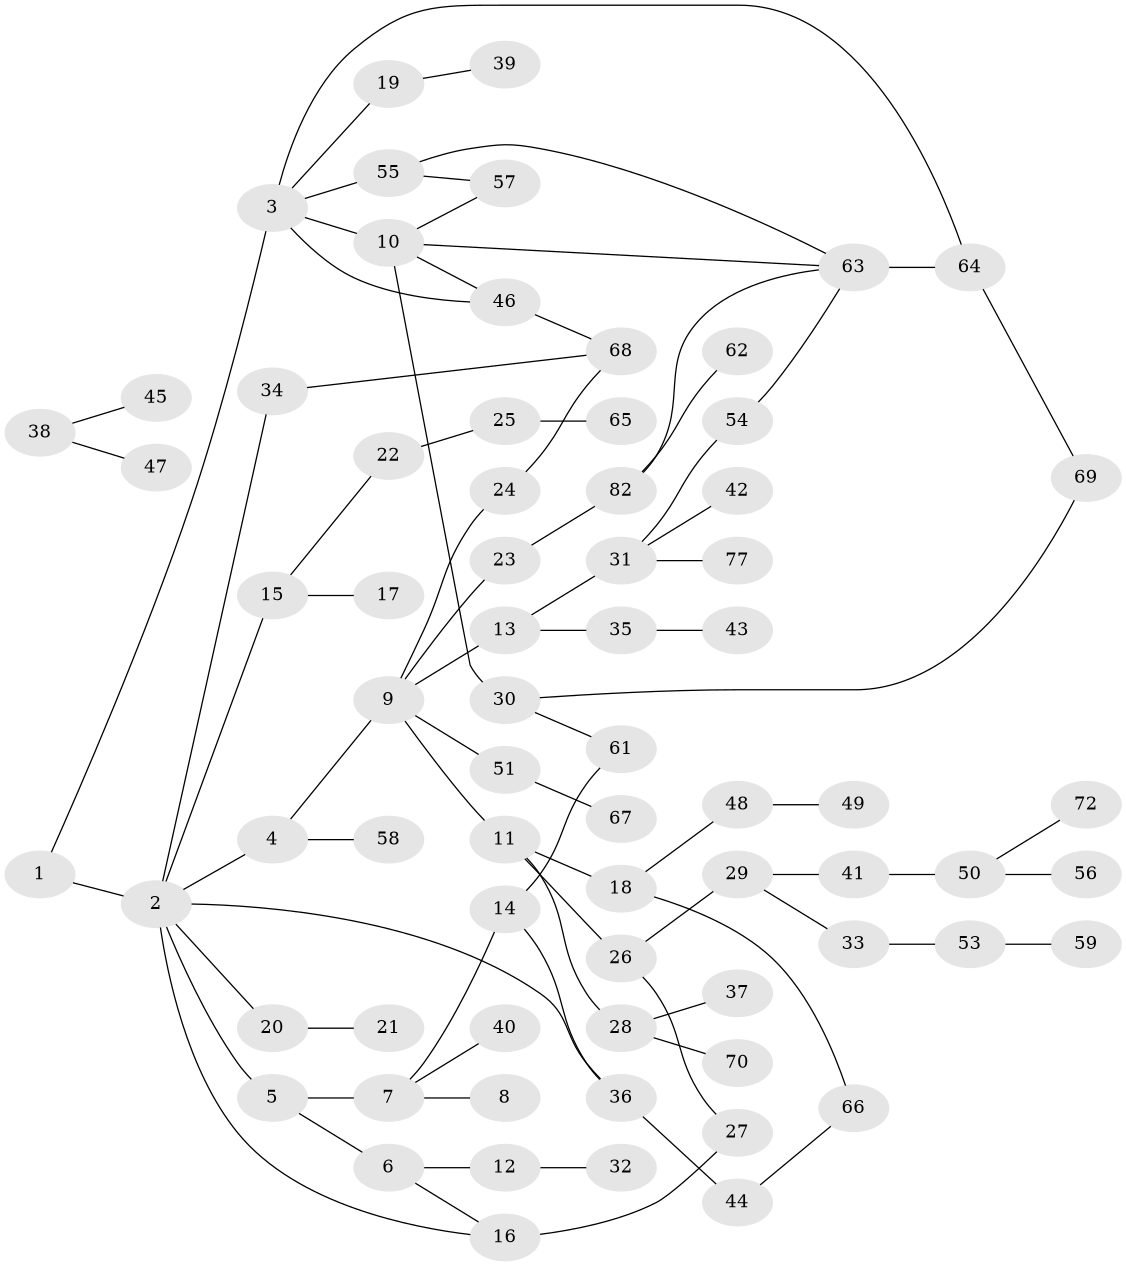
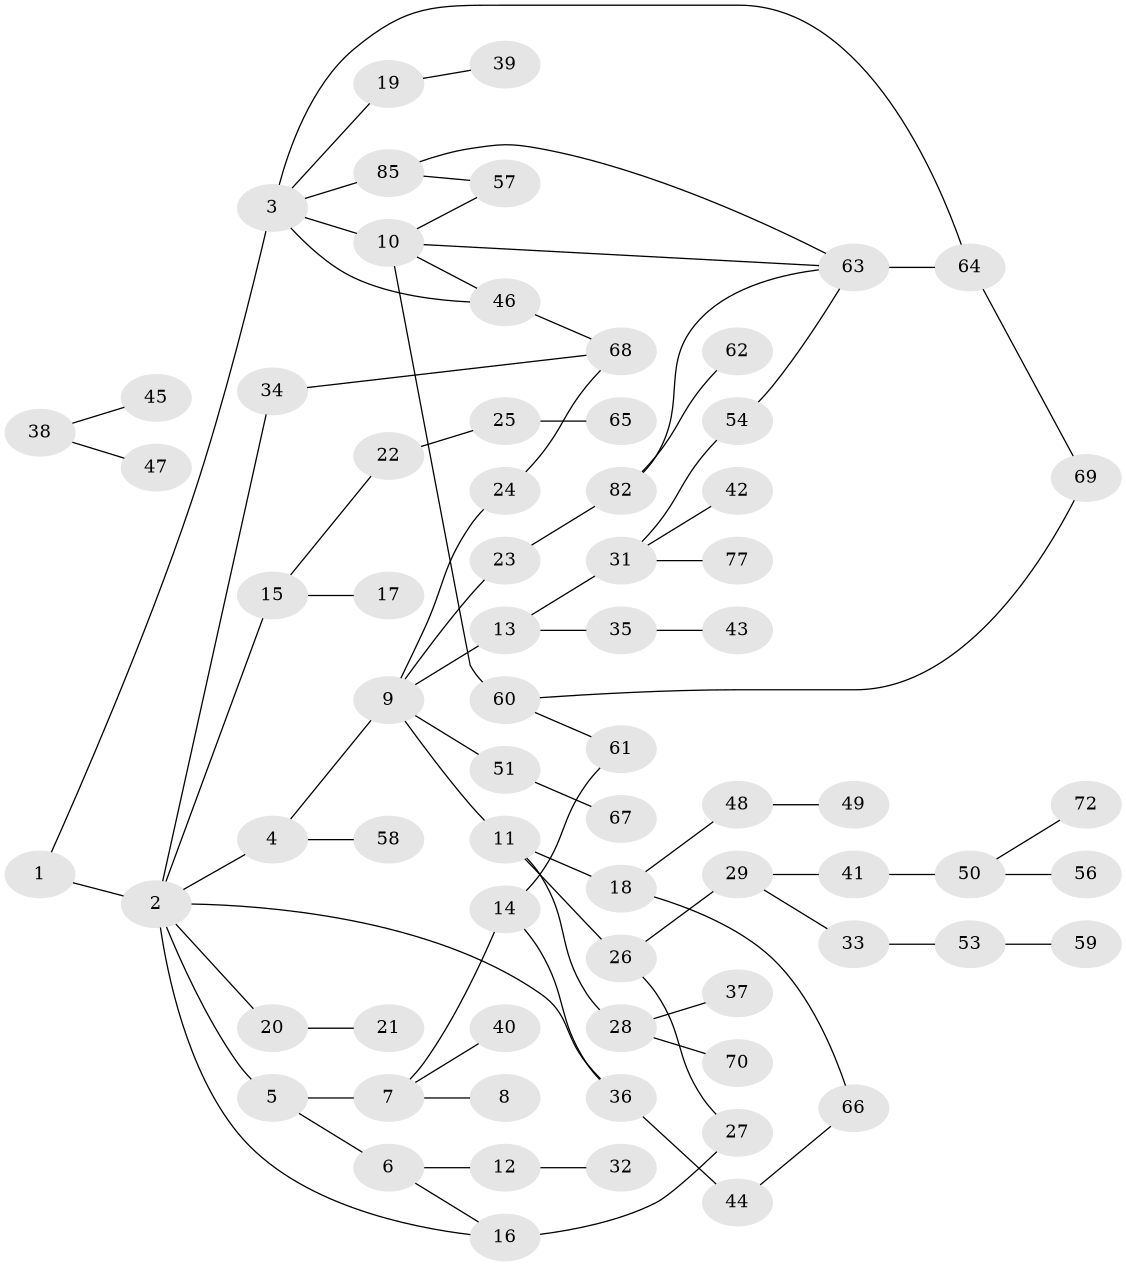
(389, 173) -> (389, 173)
(505, 700) -> (505, 700)
